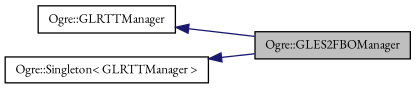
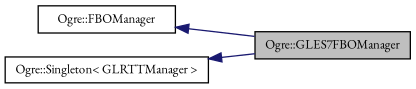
(107, 19) -> (107, 19)
(333, 45) -> (333, 45)
